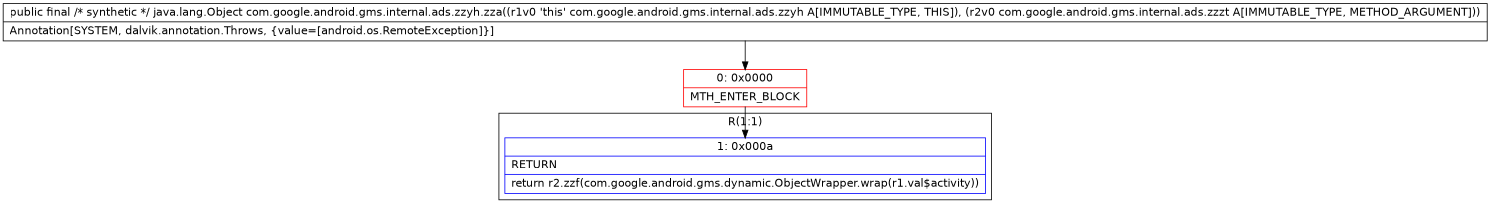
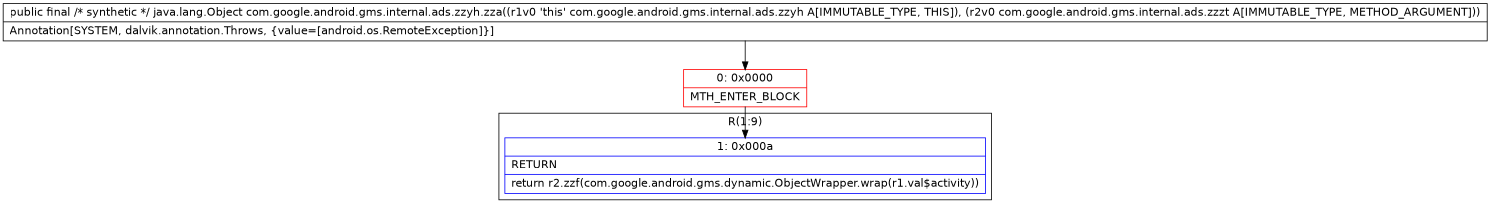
(745, 122) -> (745, 122)
